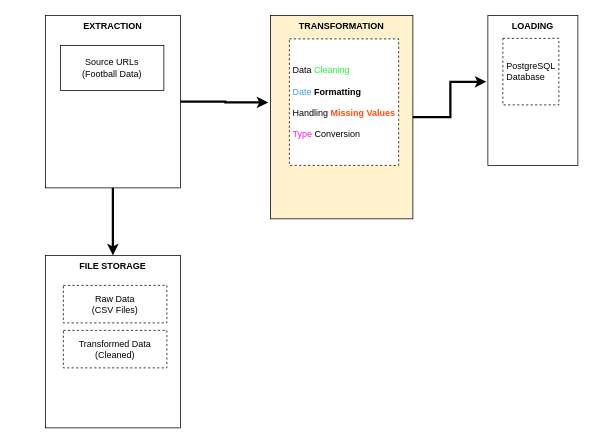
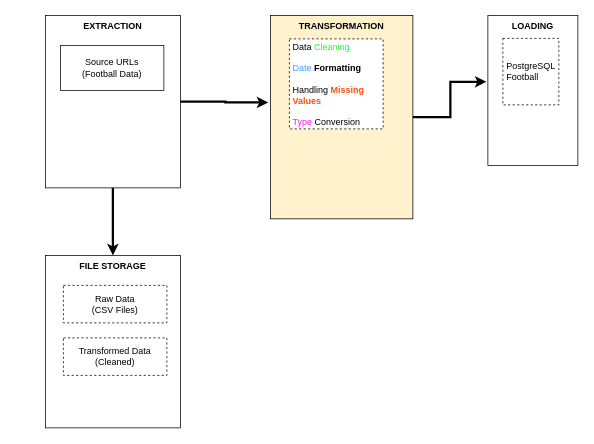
(532, 72) -> (532, 72)
(344, 102) -> (336, 84)
(115, 349) -> (115, 357)
